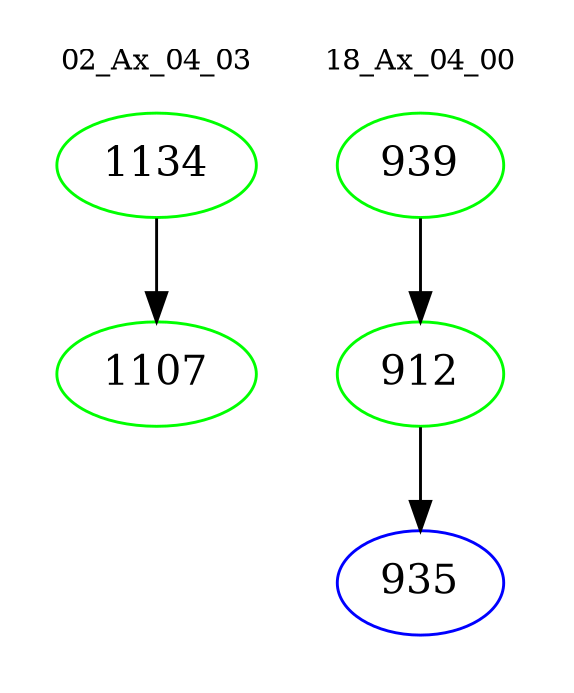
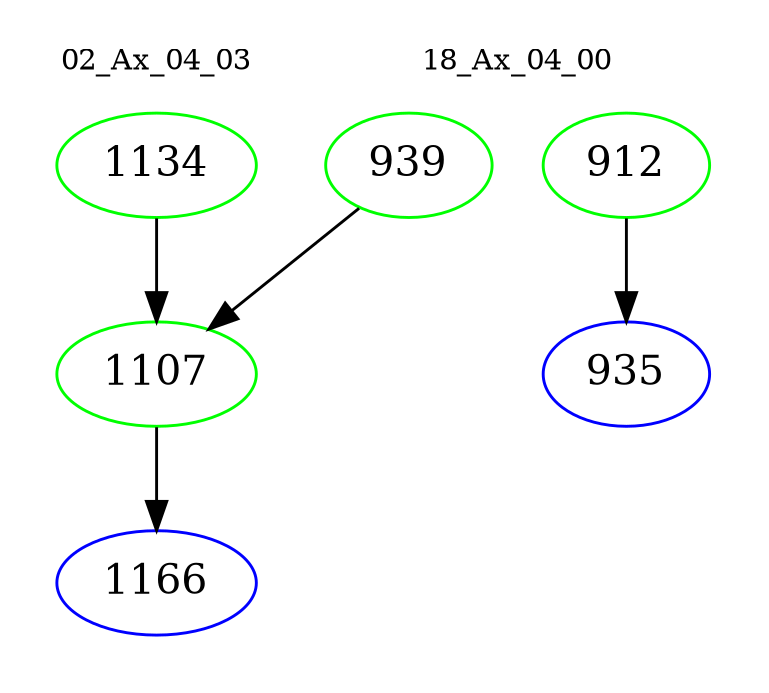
(421, 255) -> (321, 239)
none -> (157, 583)
